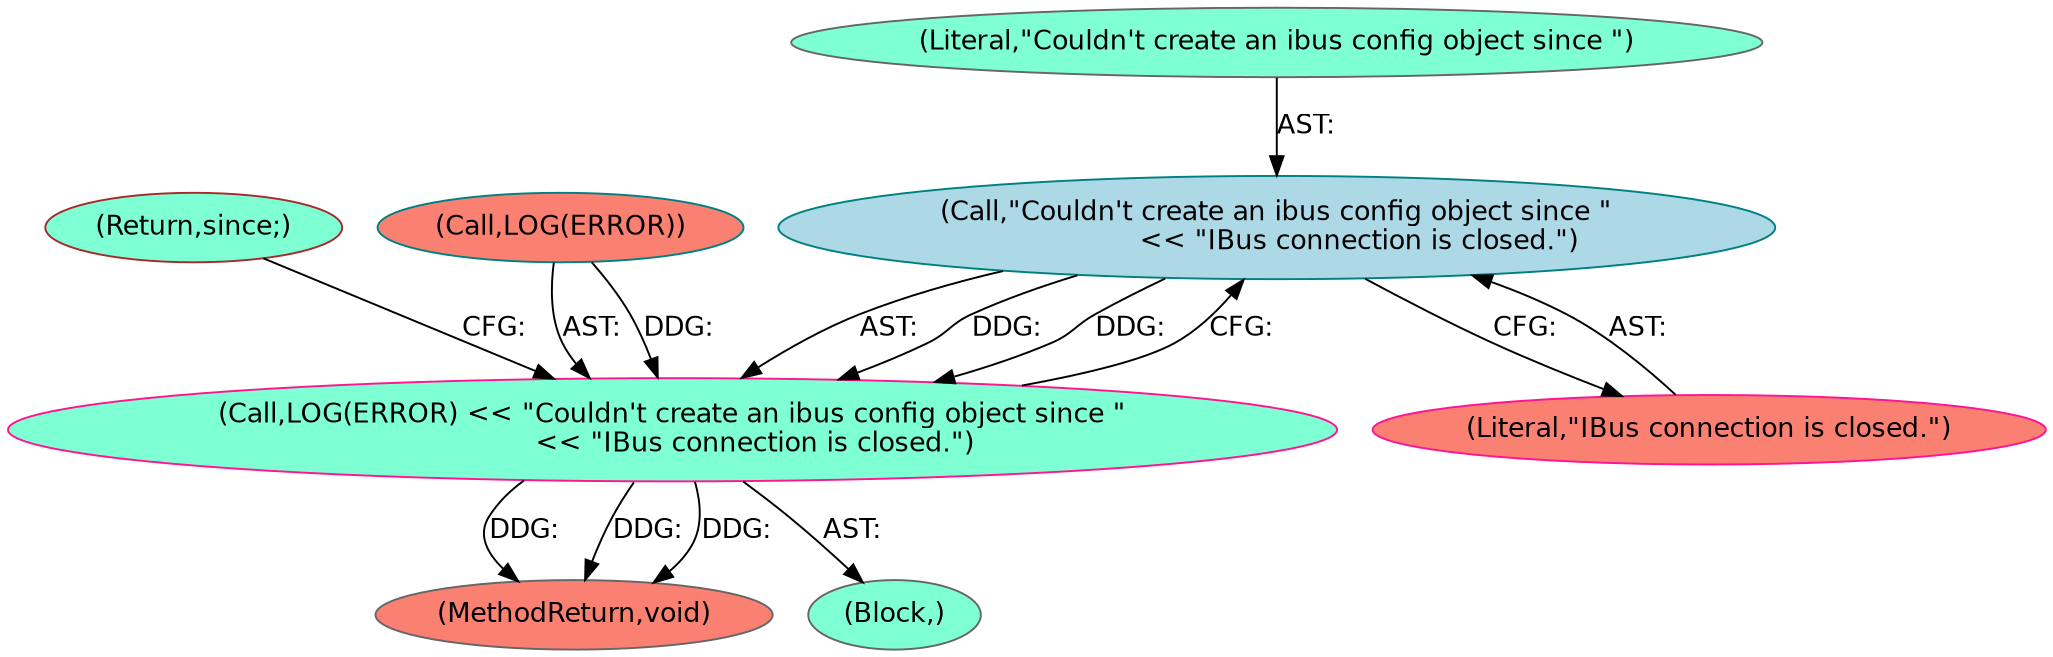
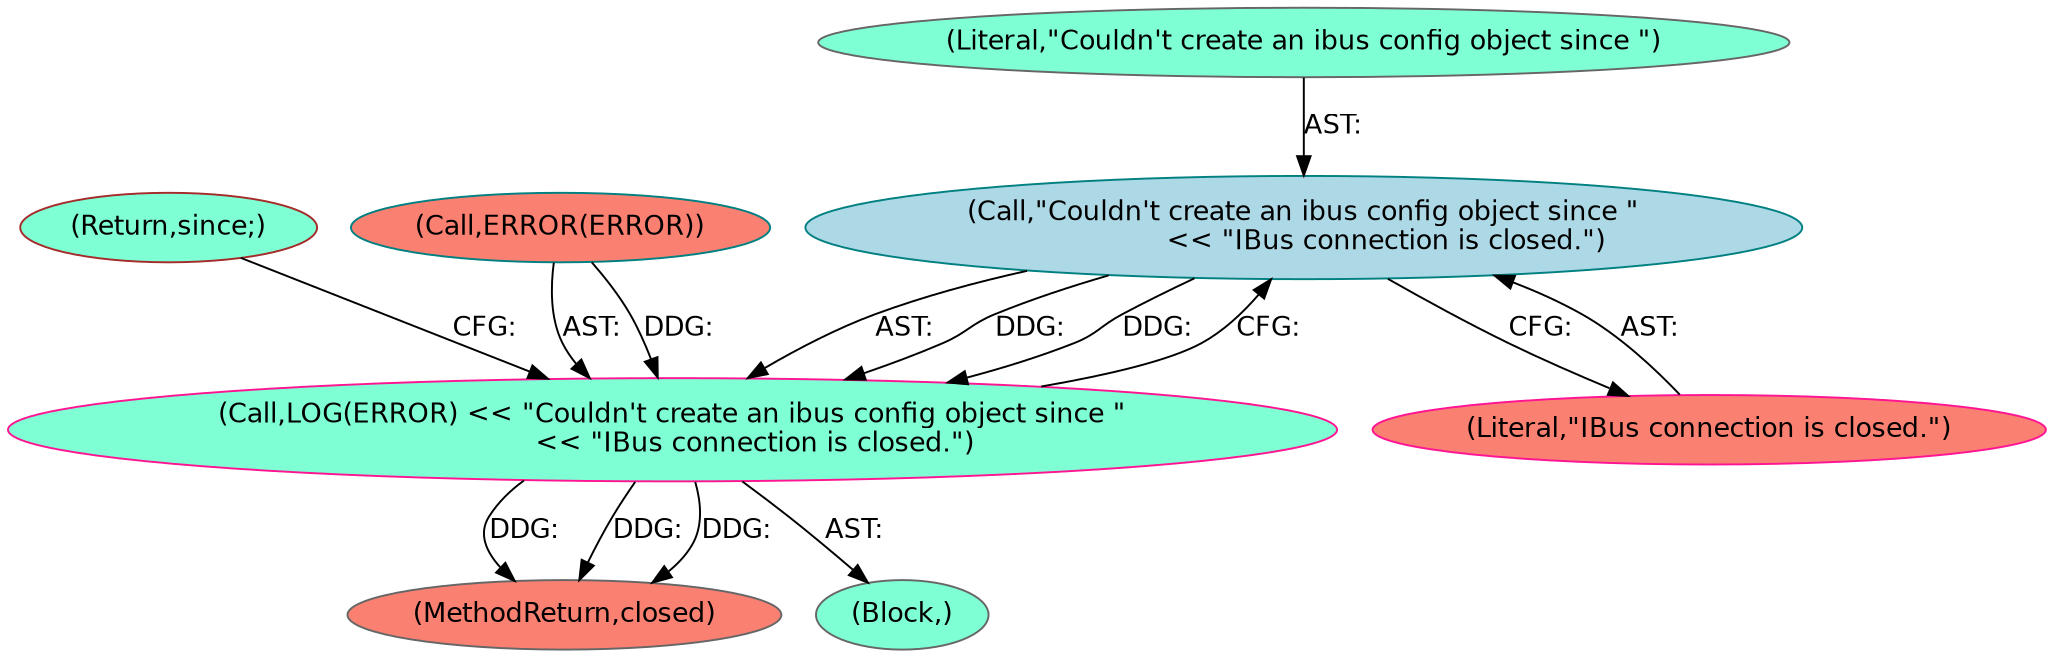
(561, 228) -> (561, 228)
(574, 615) -> (564, 615)
